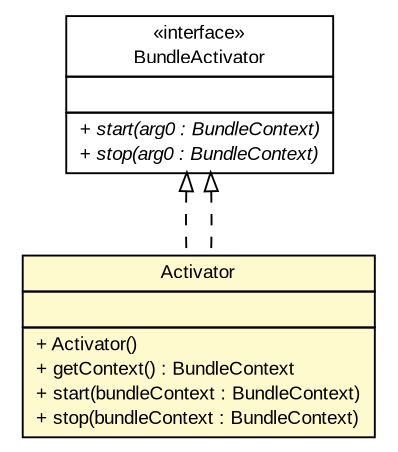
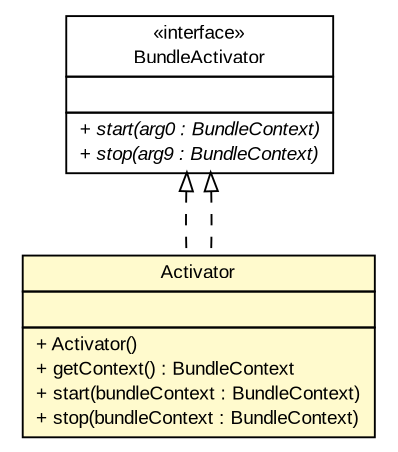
(200, 154) -> (200, 154)
